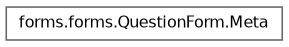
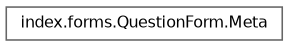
(144, 24) -> (144, 24)
